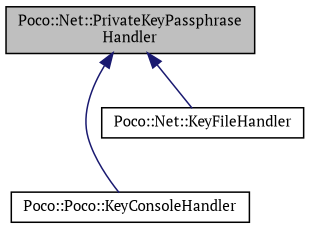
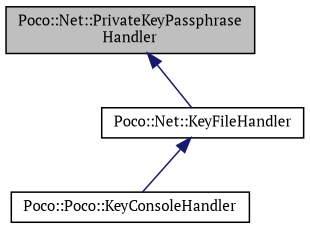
(87, 132) -> (161, 171)
